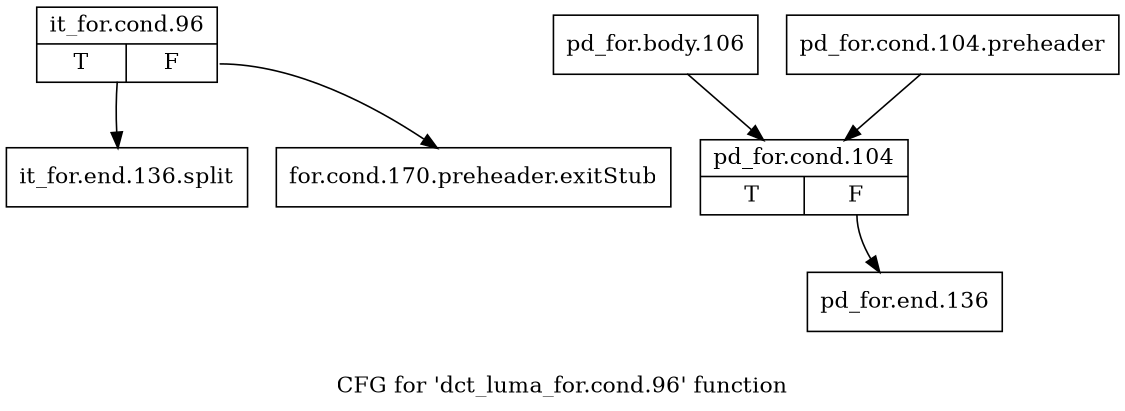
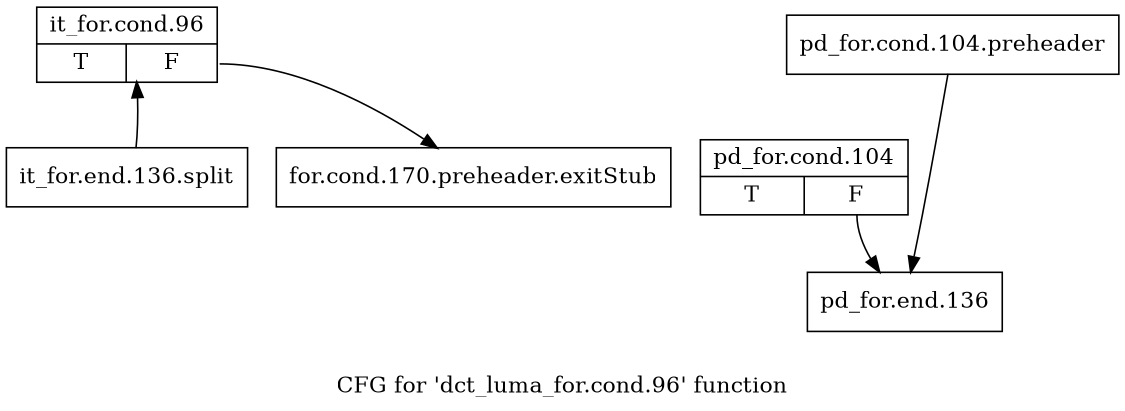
(656, 45) -> none
(889, 102) -> (932, 165)
(116, 107) -> (138, 123)
